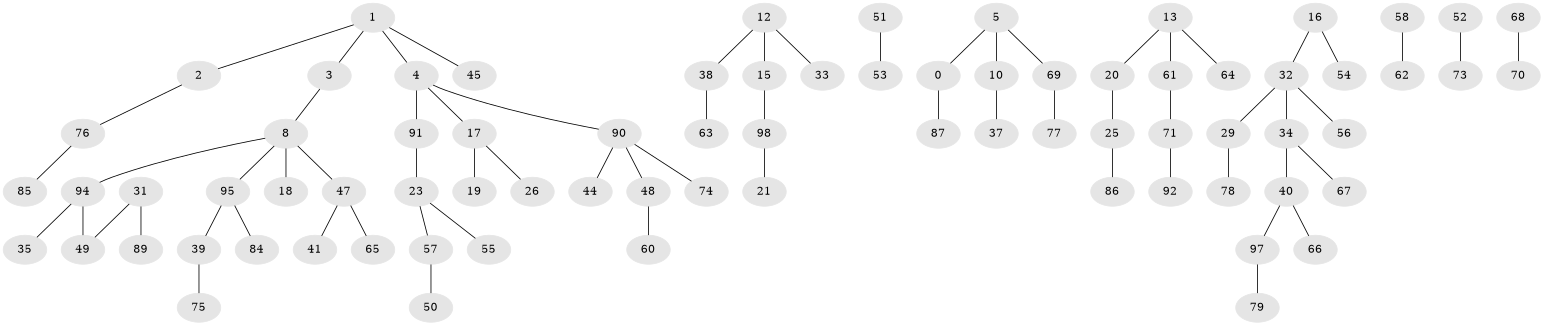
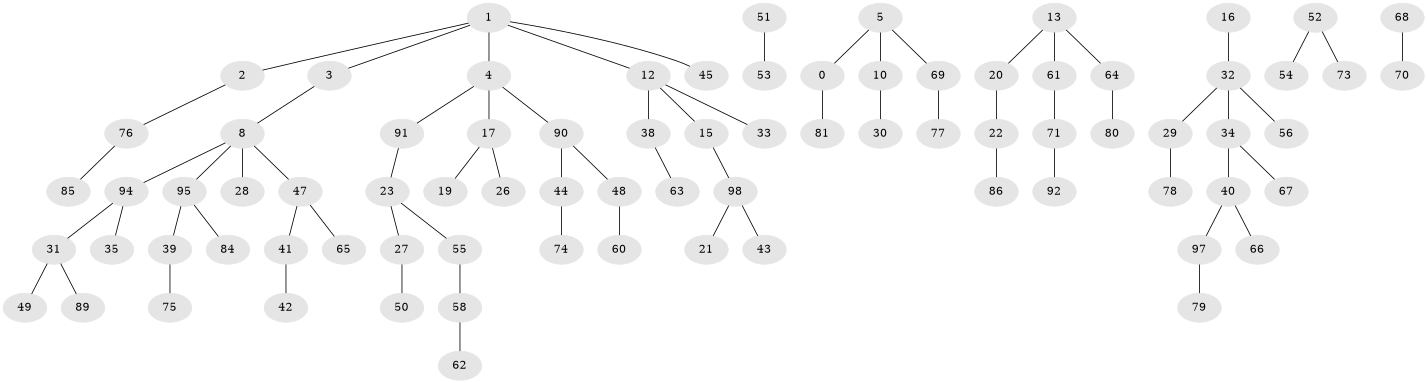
none -> (569, 47)
(1330, 47) -> (1301, 47)
(938, 134) -> (822, 134)
(996, 134) -> (880, 134)
(1112, 134) -> (996, 134)
none -> (1112, 134)
(663, 163) -> (561, 221)
(286, 192) -> (242, 192)
(83, 221) -> (90, 221)
(431, 250) -> (402, 250)
none -> (764, 250)
none -> (460, 279)
none -> (286, 308)
